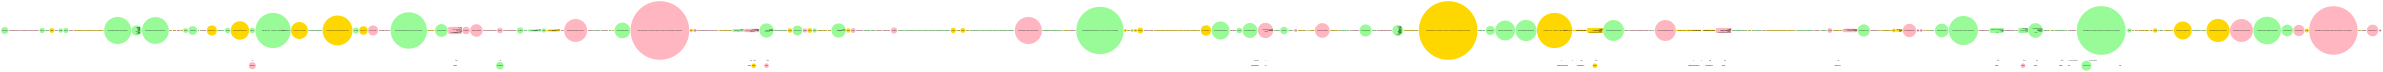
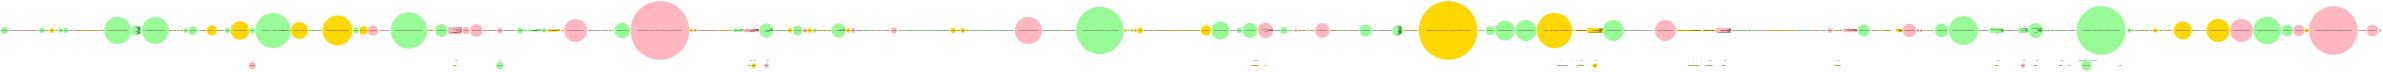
(1894, 30) -> none
(2070, 48) -> (2072, 49)
